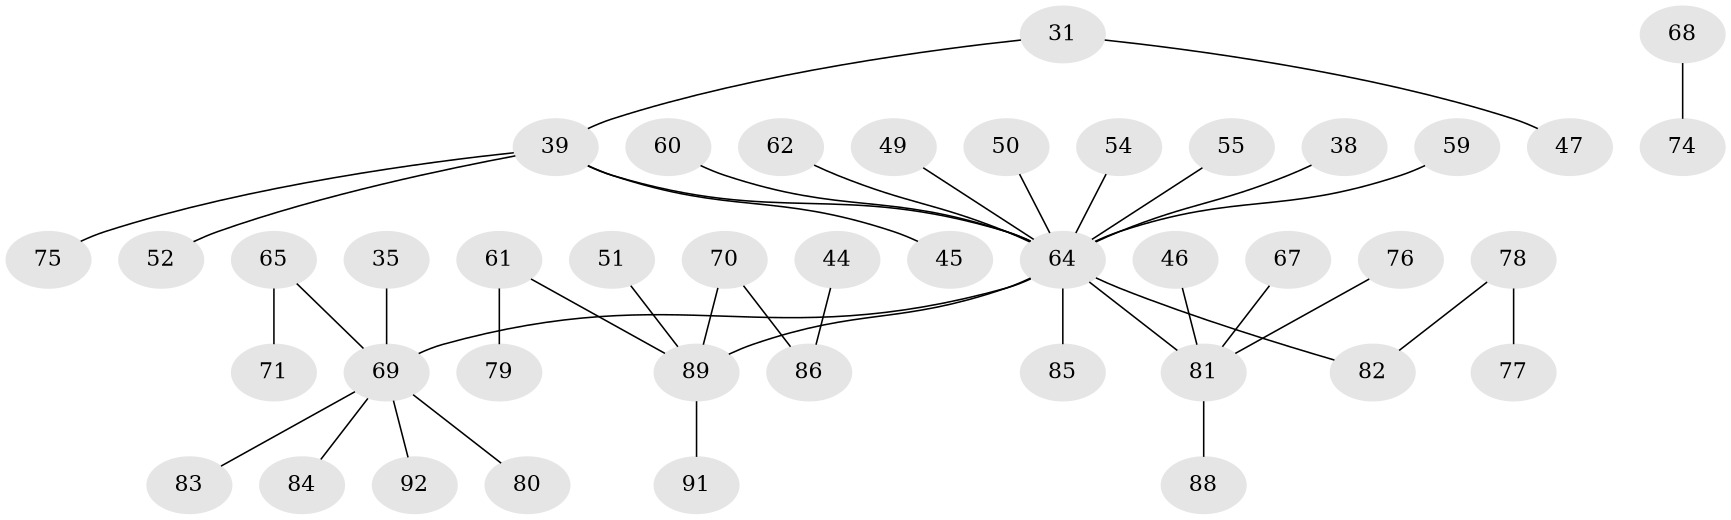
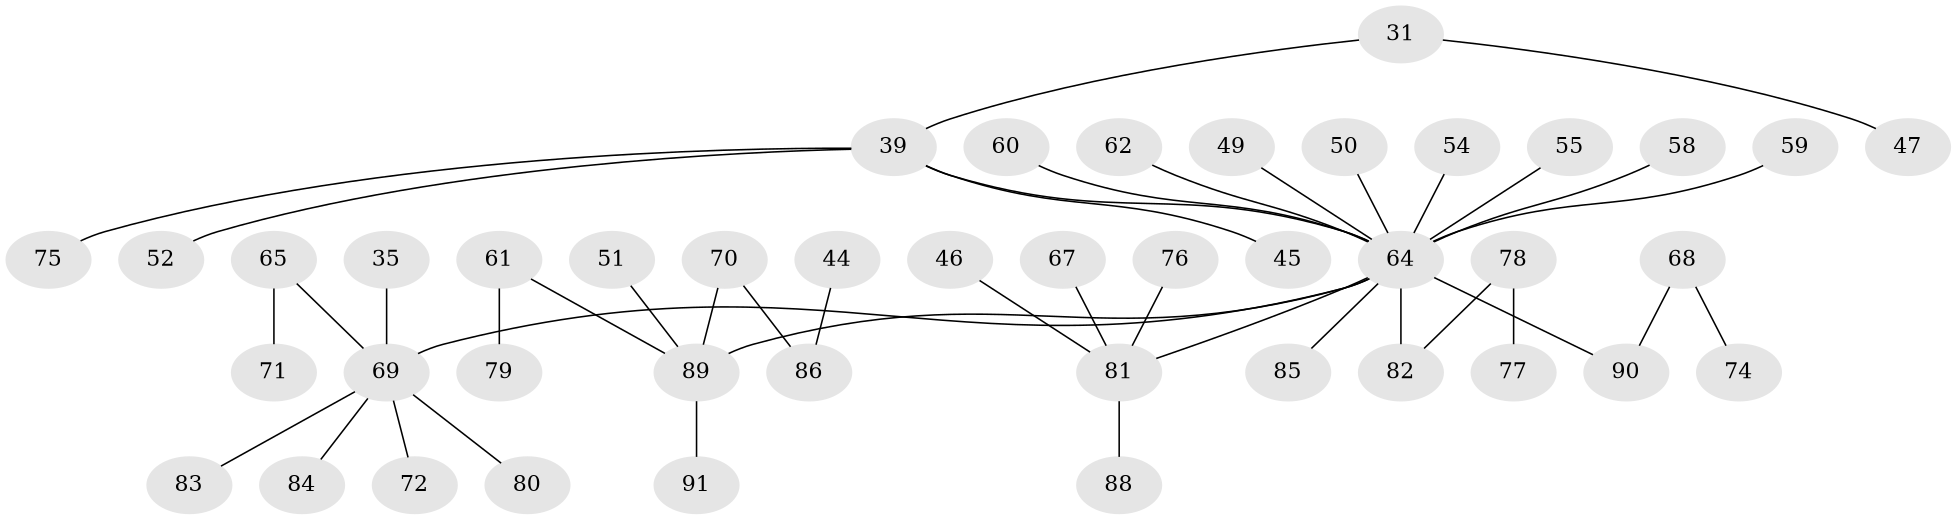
(1345, 147) -> (1683, 147)
none -> (1626, 373)
(415, 485) -> (415, 485)
